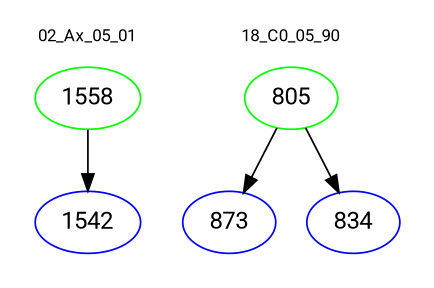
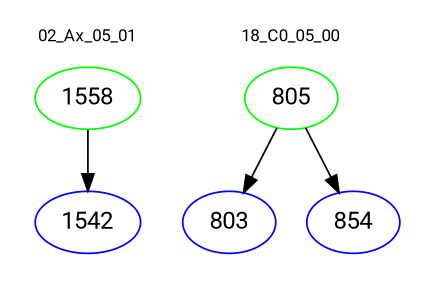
(291, 37) -> (291, 37)
(229, 222) -> (229, 222)
(353, 222) -> (353, 222)
